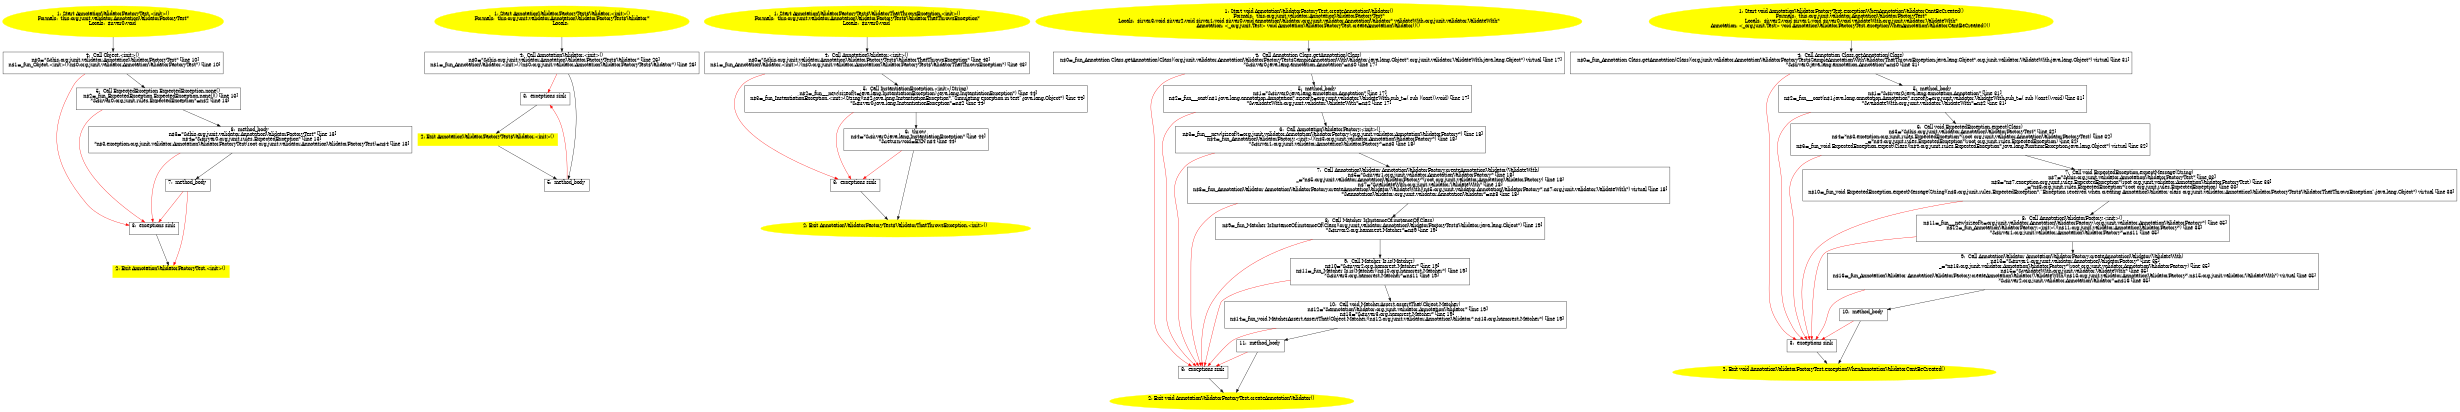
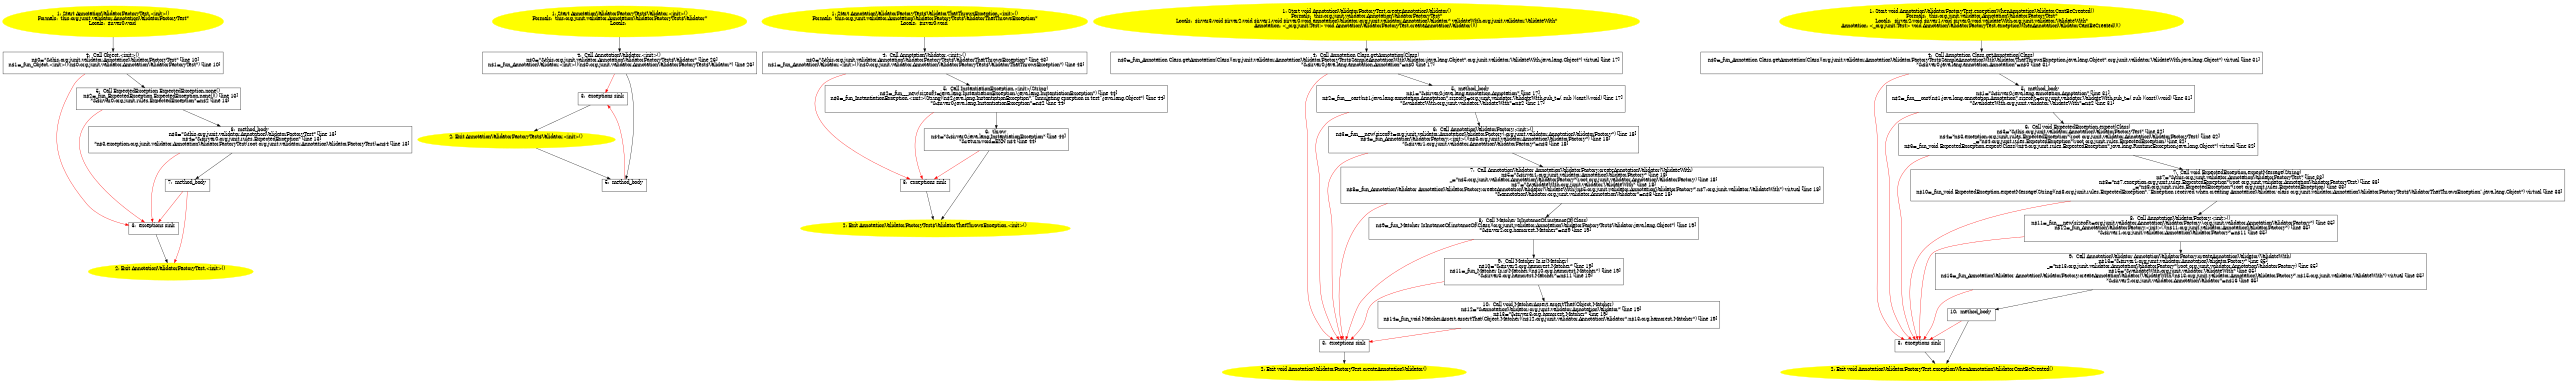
(488, 140) -> (516, 140)
(171, 272) -> (171, 272)
(1261, 346) -> none
